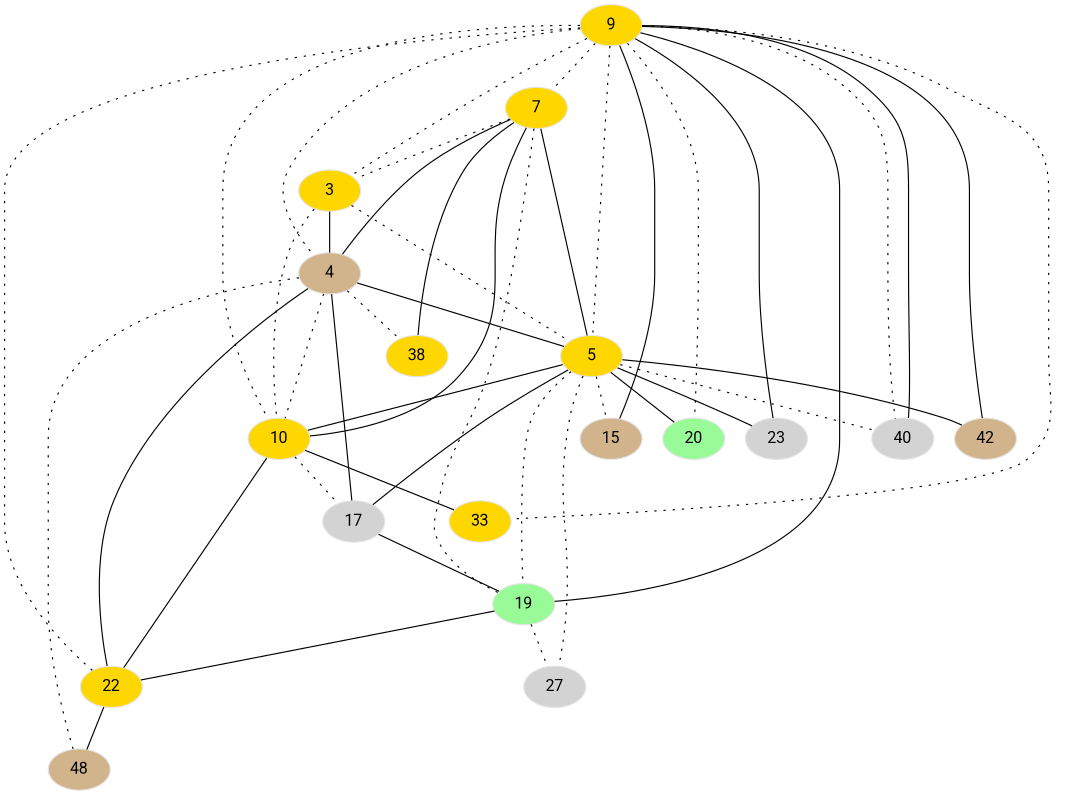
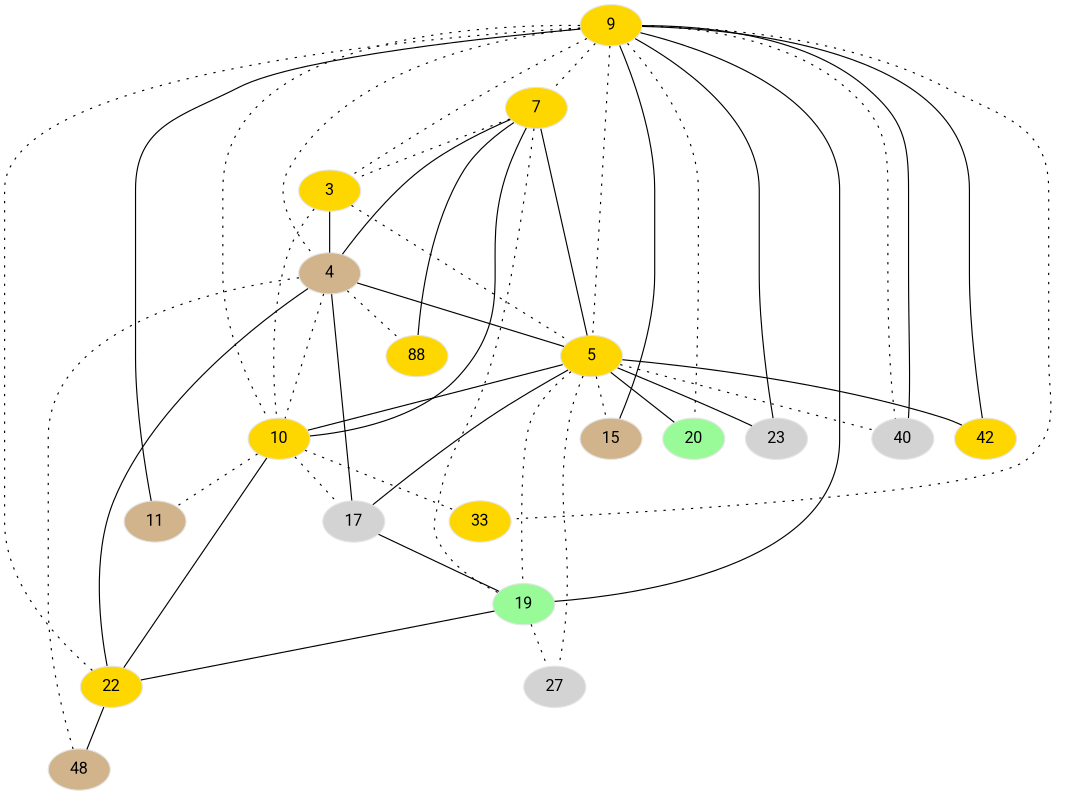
(417, 356) -> (417, 356)
(986, 439) -> (986, 439)
(380, 480) -> (380, 480)
none -> (155, 521)
